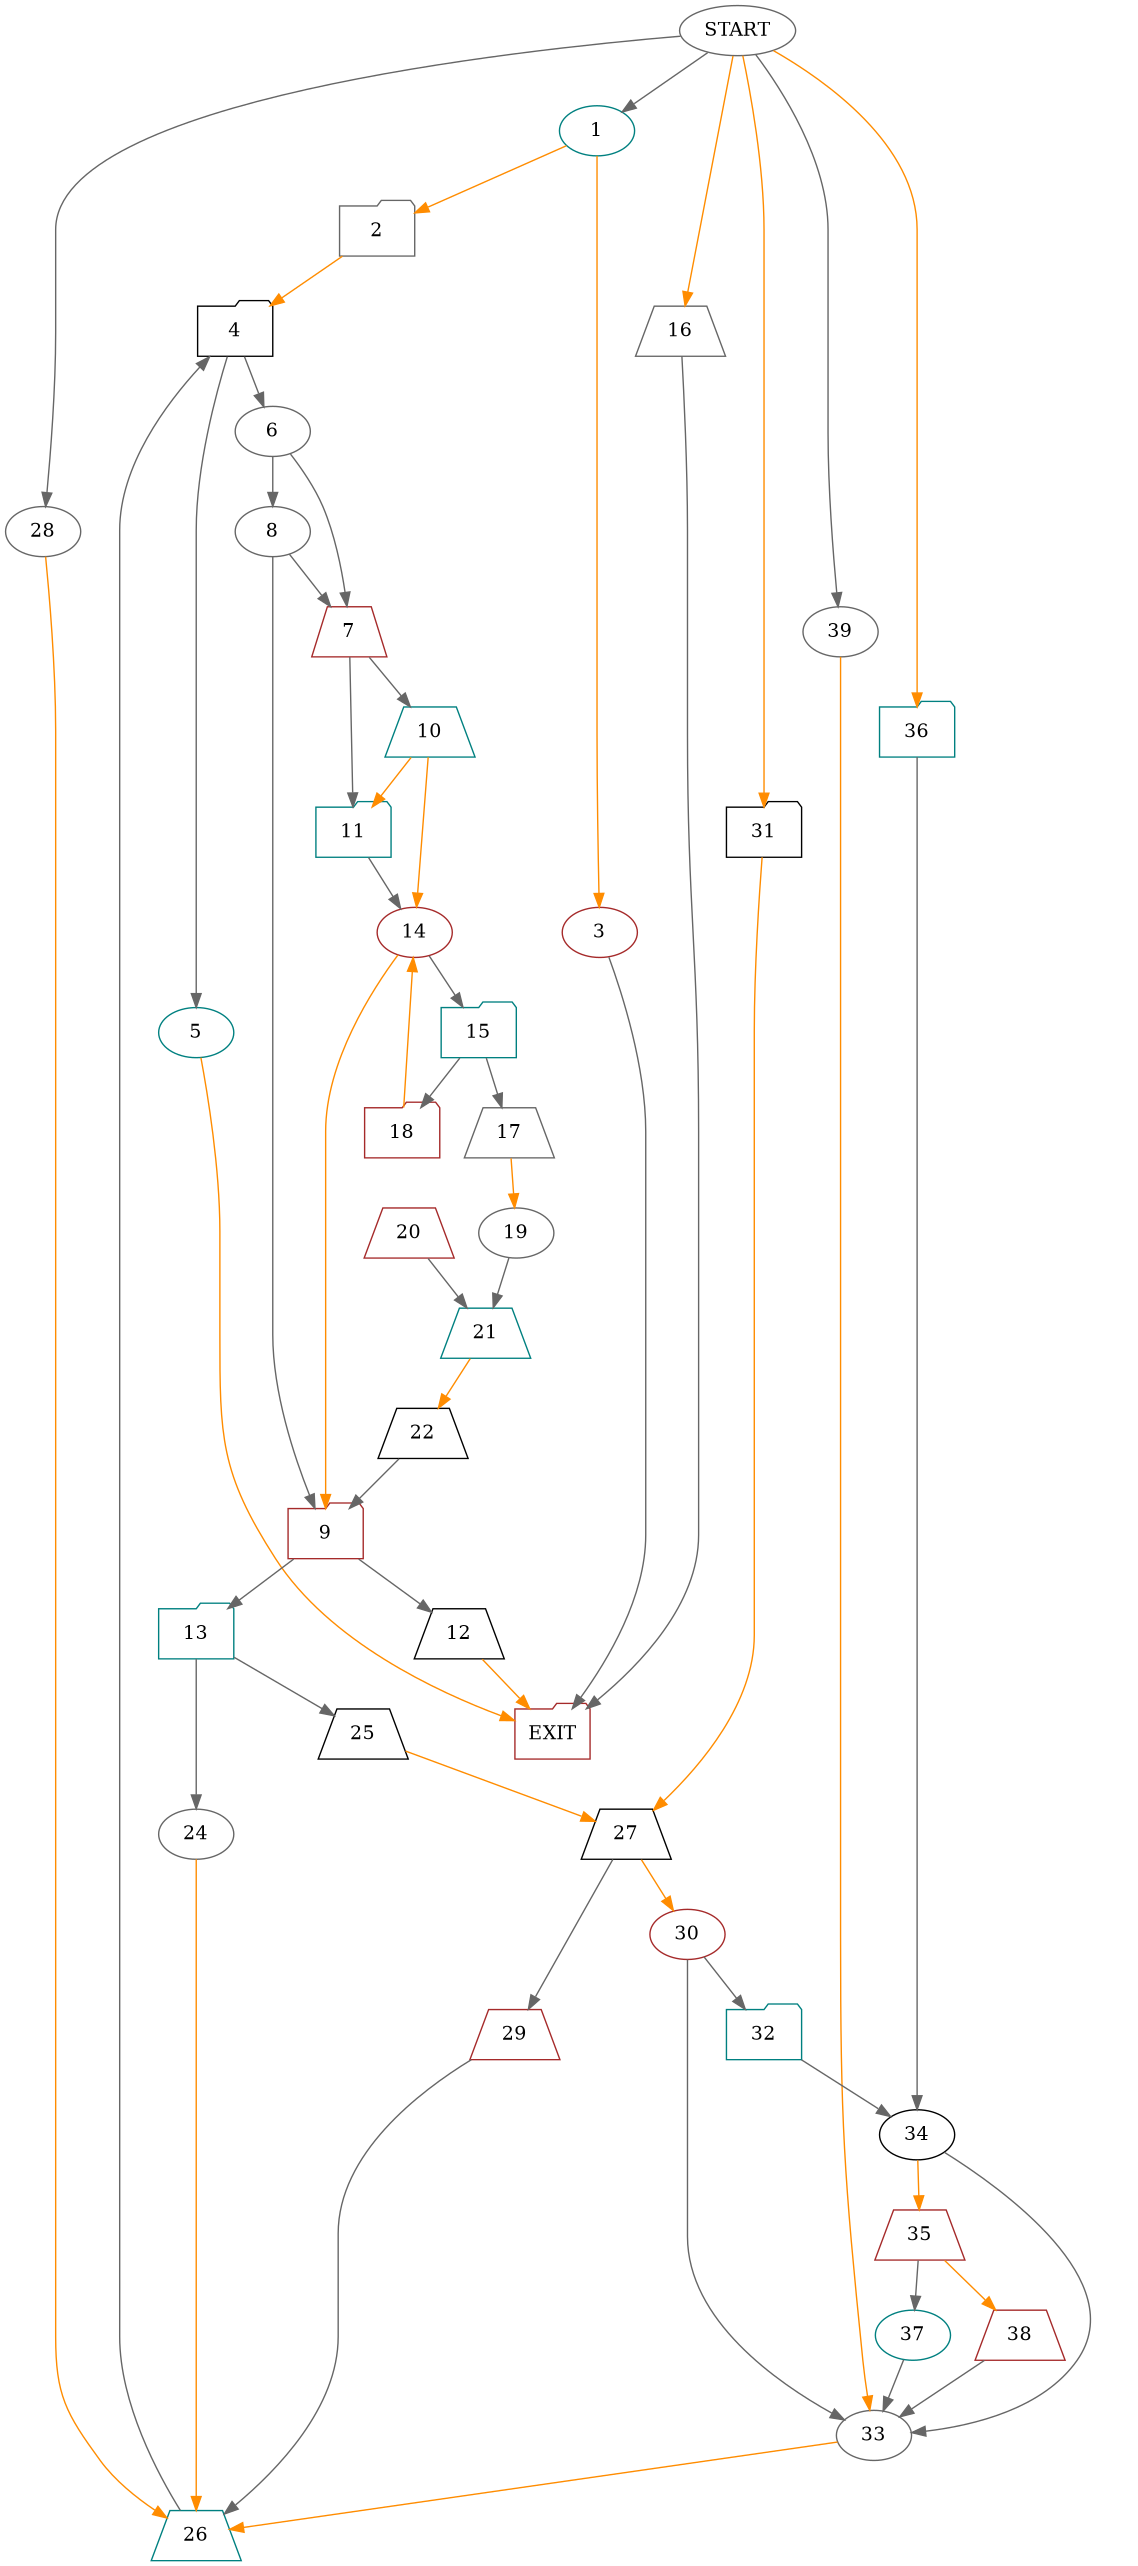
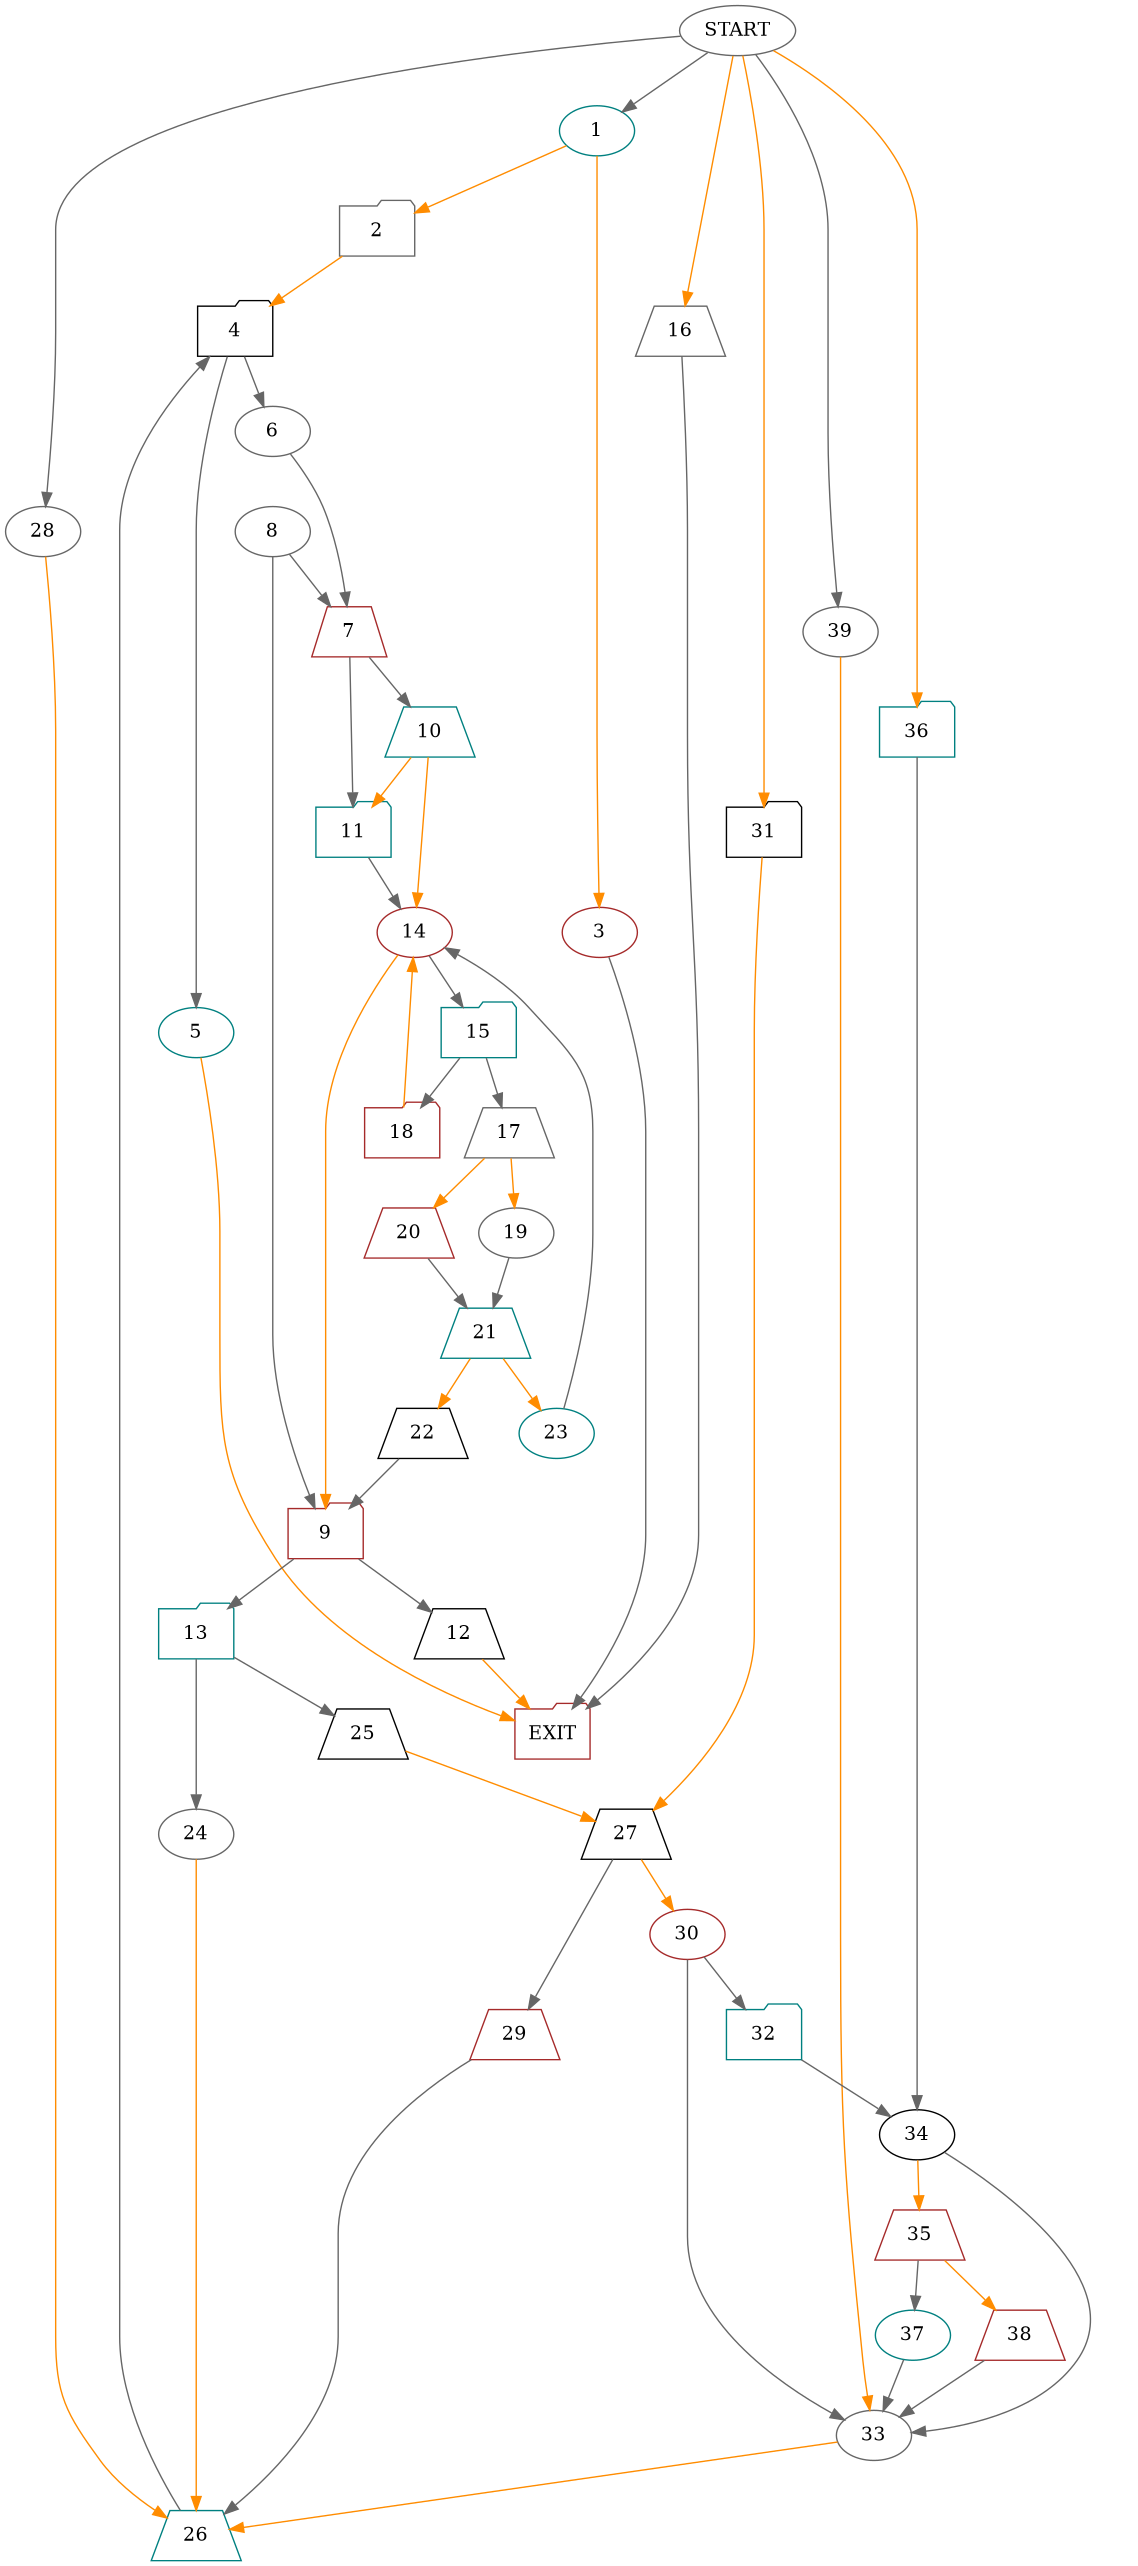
(273, 475) -> none
none -> (464, 1178)
none -> (557, 1433)
